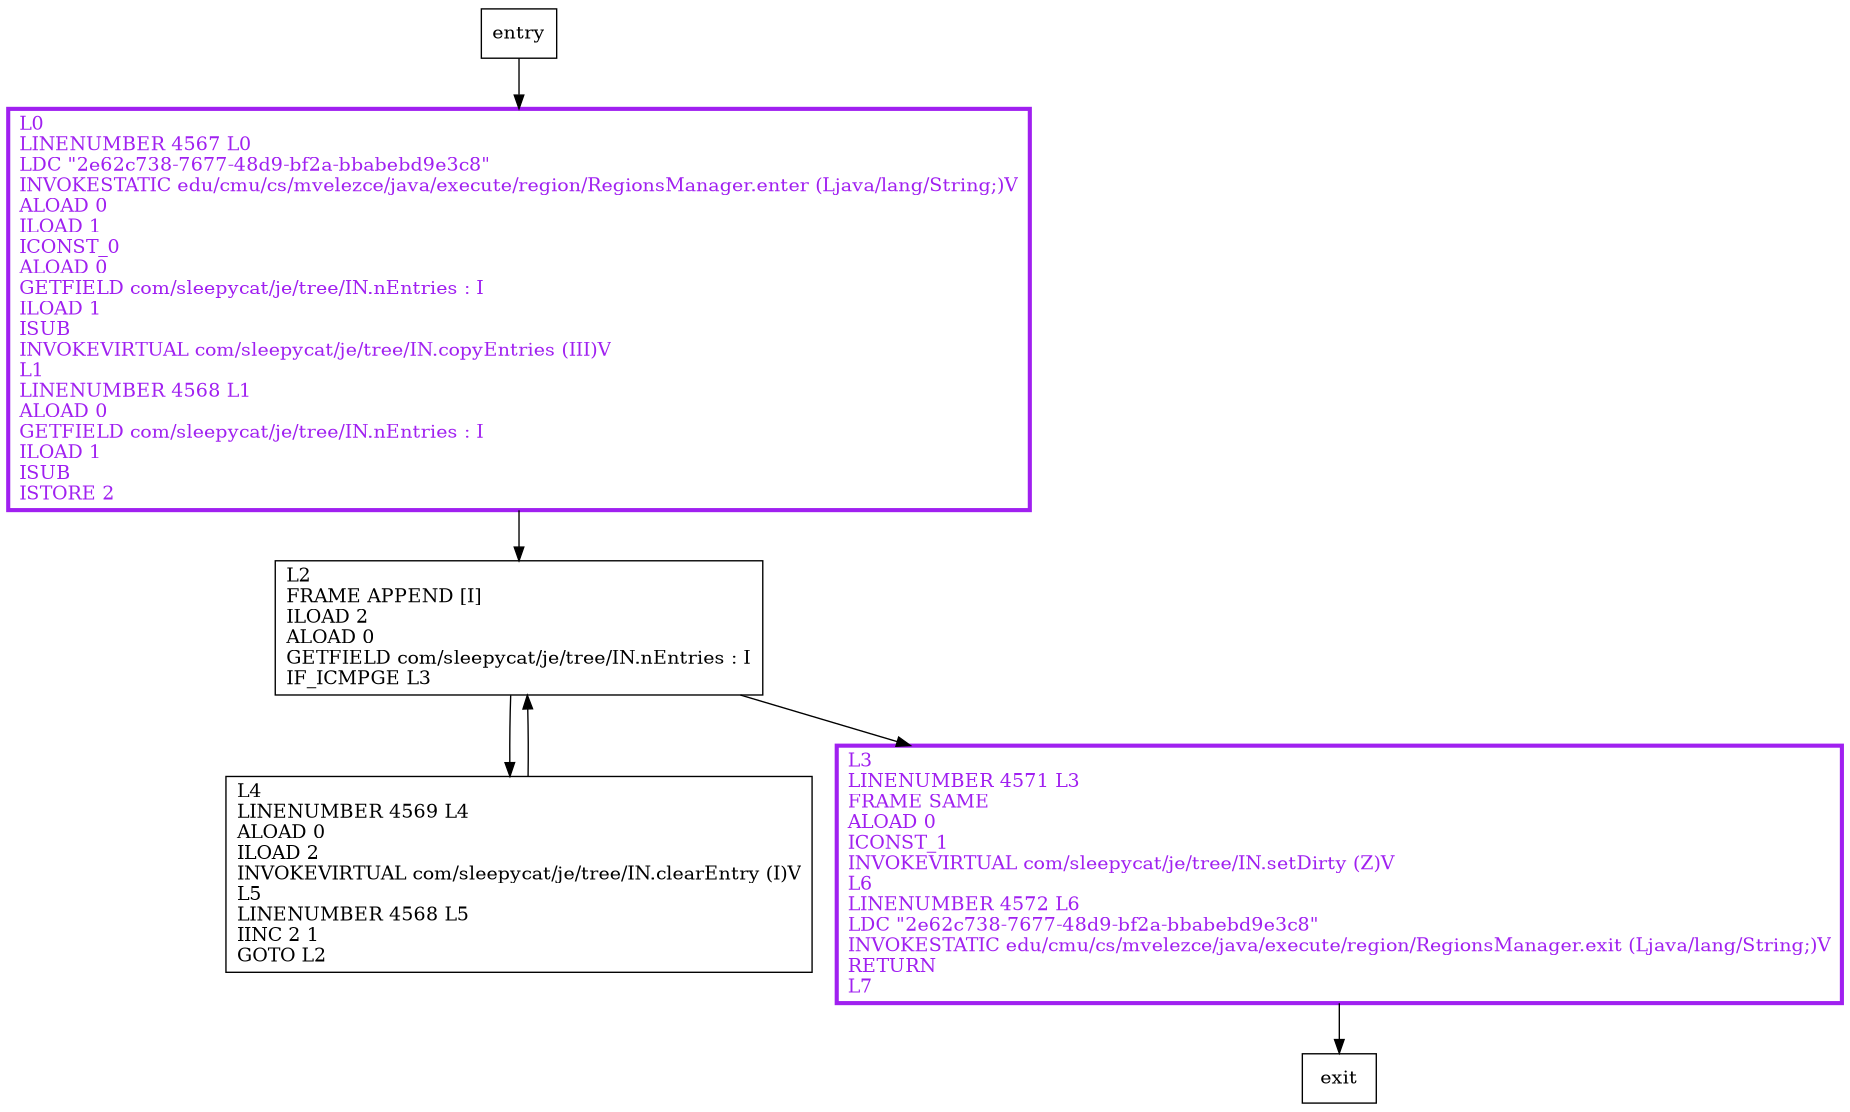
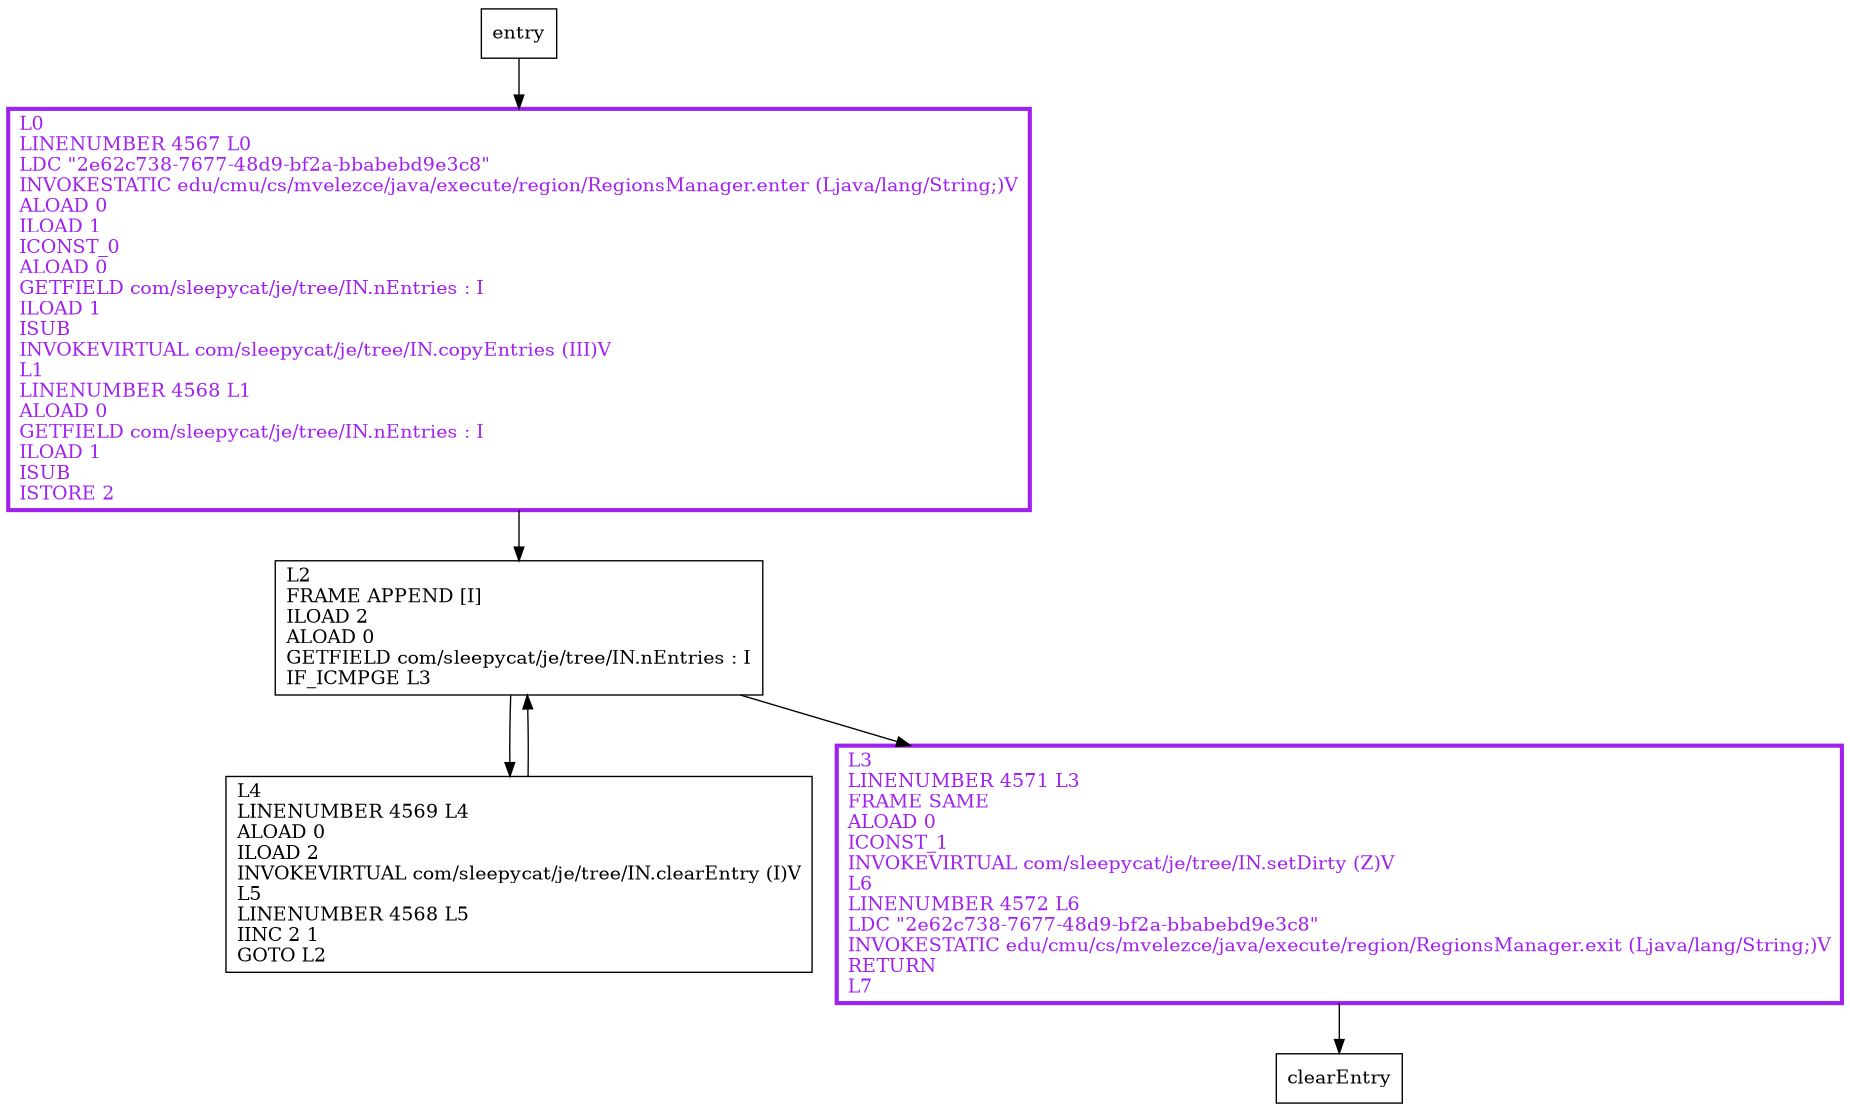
(1339, 1078) -> (1339, 1078)
